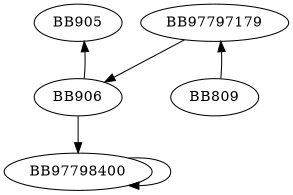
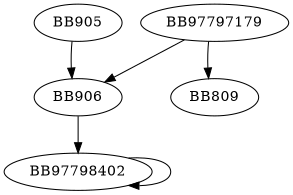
(85, 65) -> (71, 55)
(222, 65) -> (208, 55)
(78, 172) -> (78, 172)
